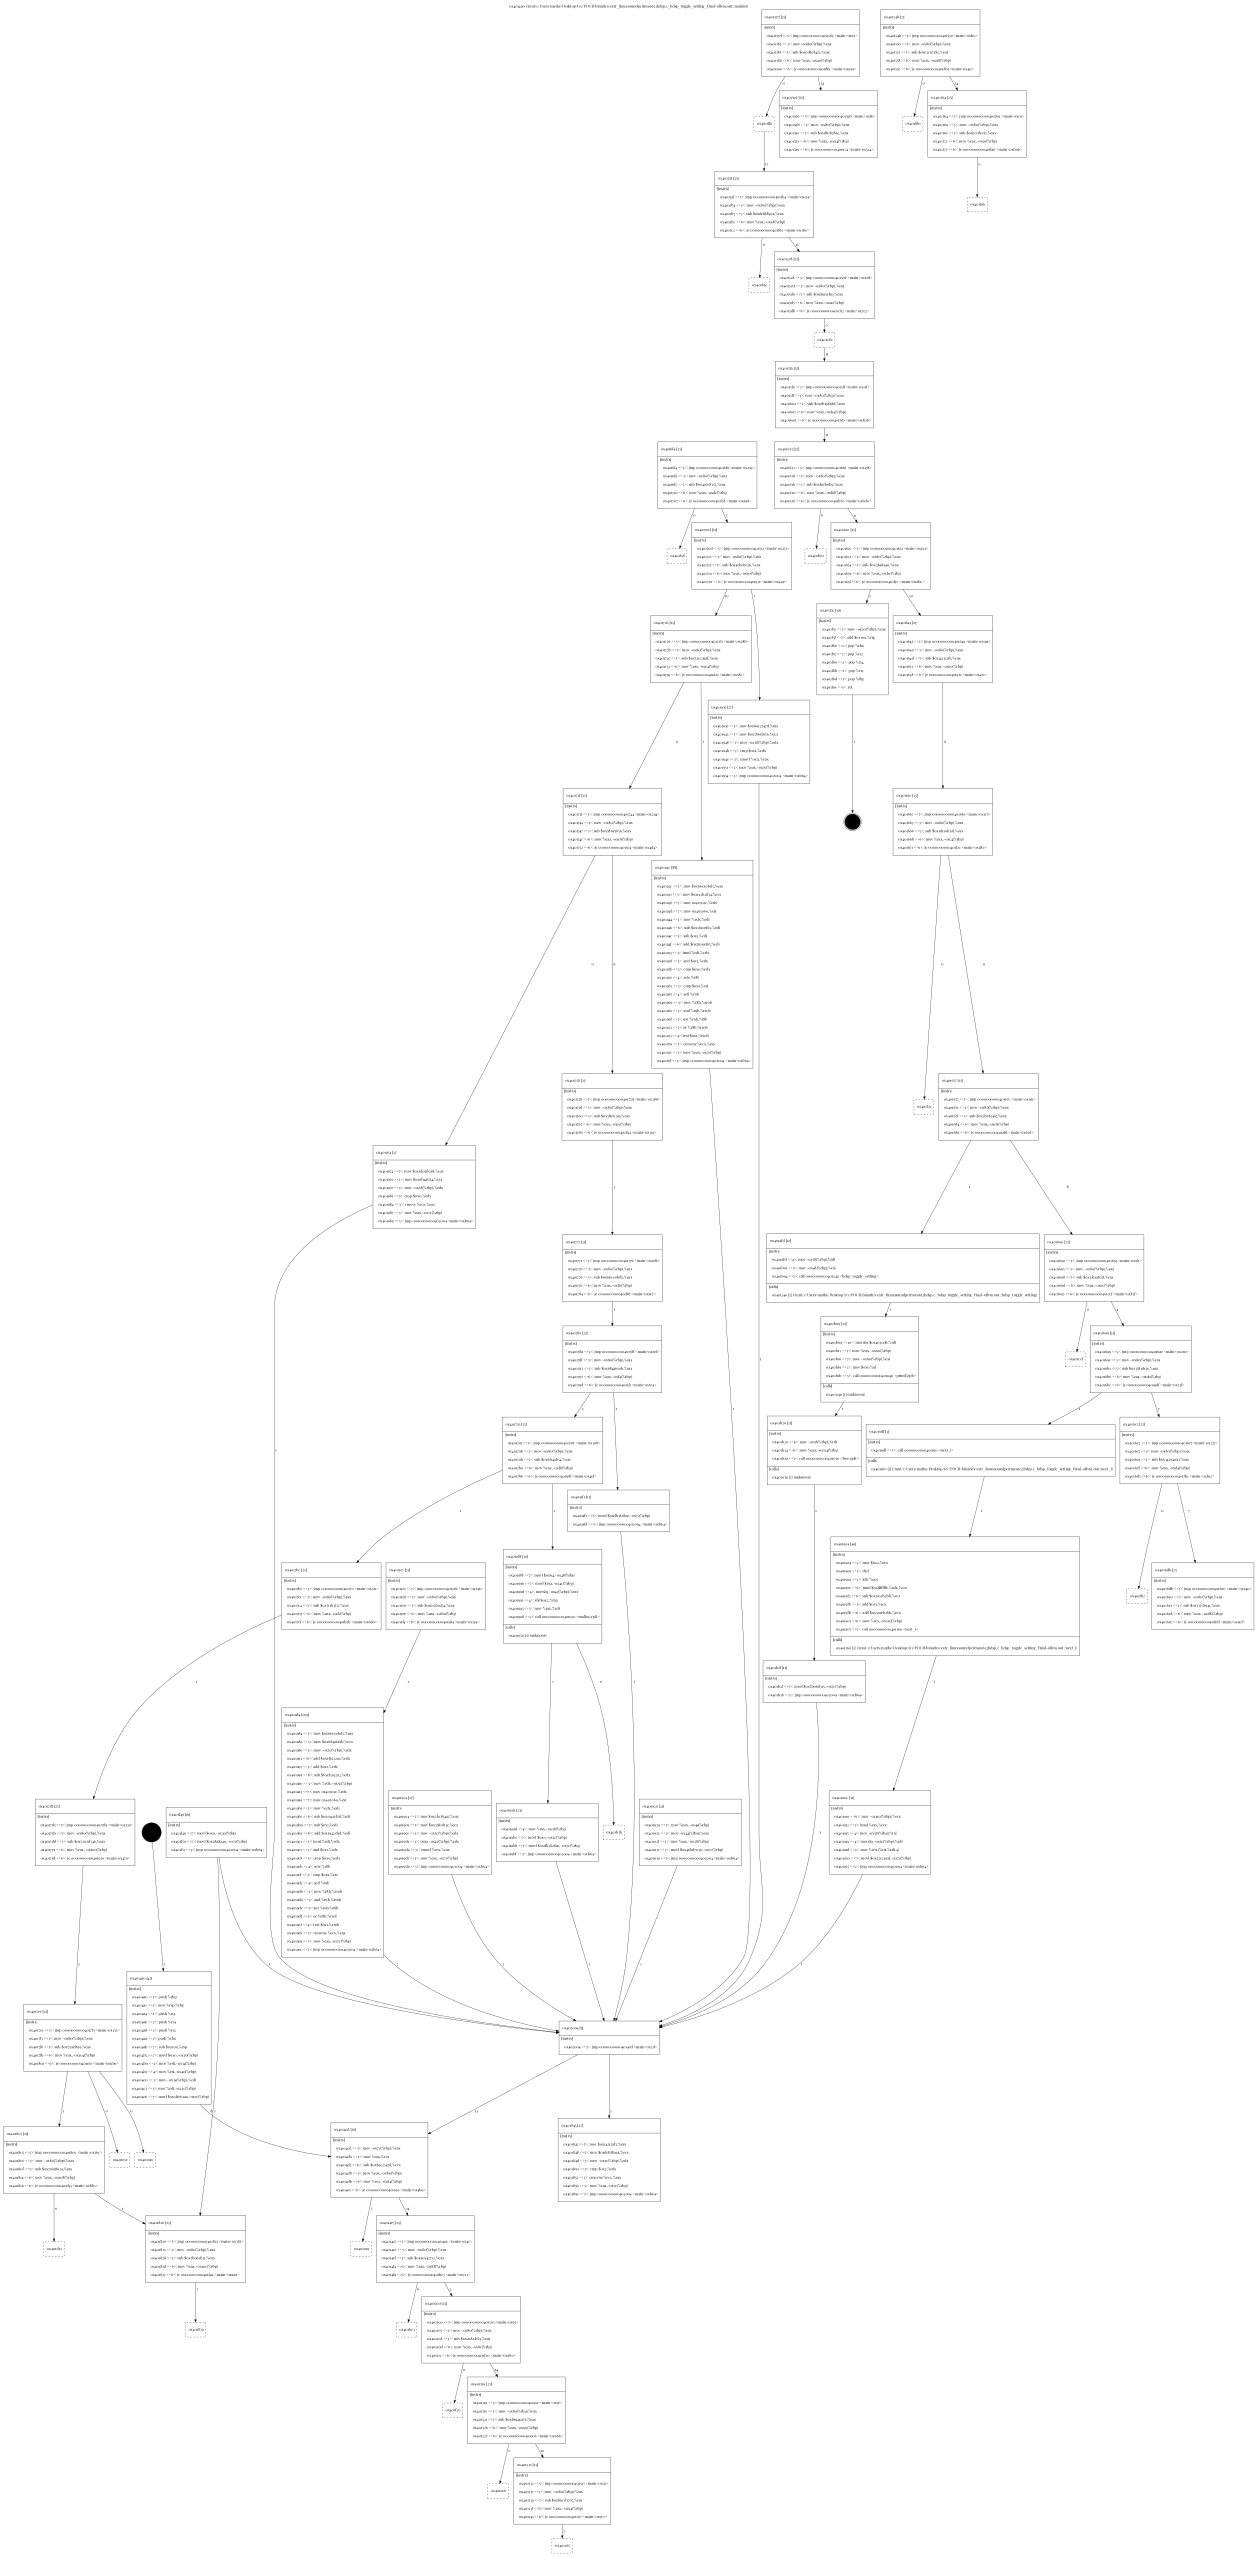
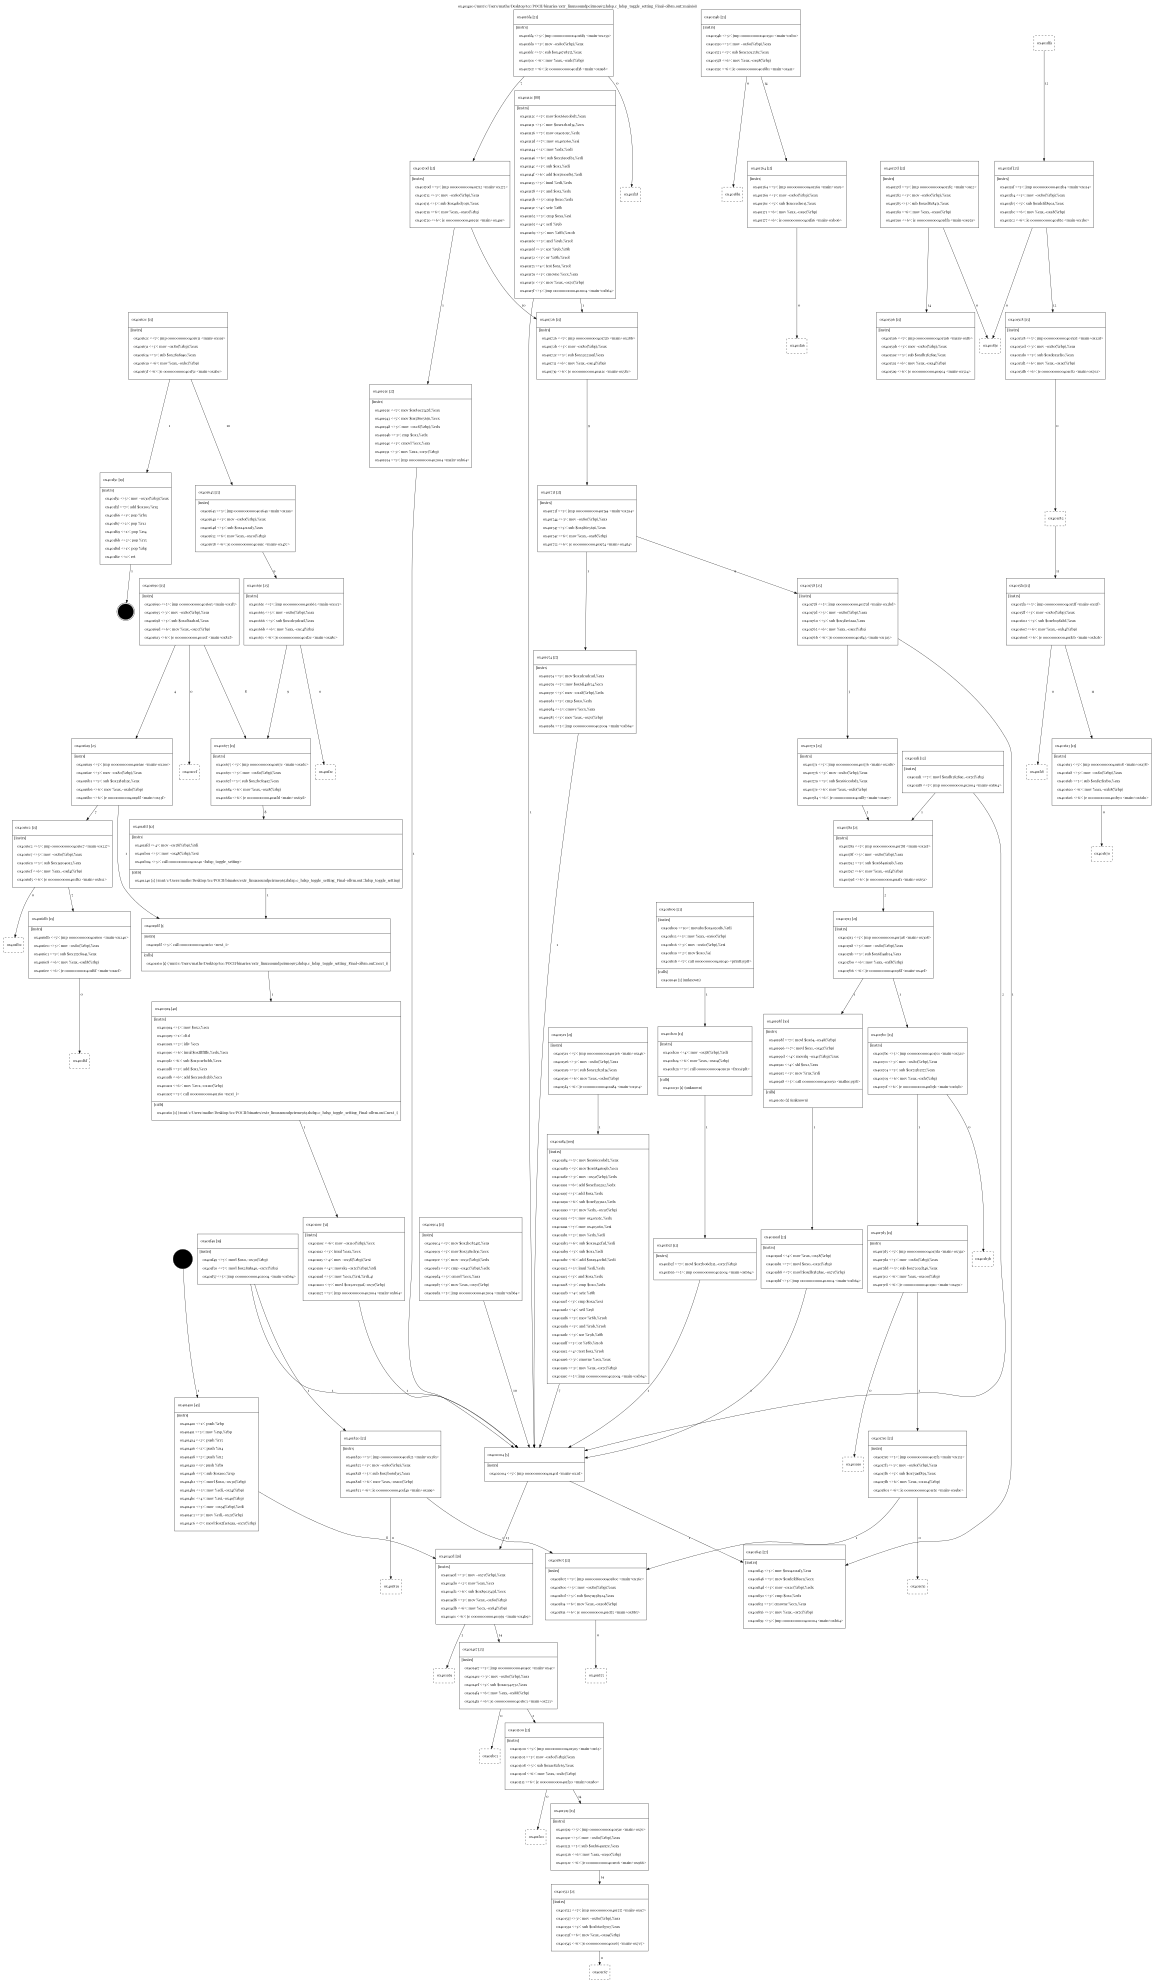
(775, 95) -> (965, 282)
(852, 514) -> none
(701, 770) -> (581, 304)
none -> (1037, 772)
(592, 964) -> (588, 571)
none -> (80, 1061)
none -> (1011, 1132)
(1041, 1186) -> (224, 691)
(969, 1187) -> (265, 812)
(888, 1308) -> (266, 902)
(616, 1440) -> (924, 806)
(606, 1731) -> (979, 1168)
(690, 1832) -> none
(503, 1964) -> (515, 1391)
(126, 2108) -> (874, 1372)
(118, 2209) -> (485, 1534)
(197, 2289) -> (393, 1538)
(498, 2491) -> none
(564, 2531) -> (601, 1958)
